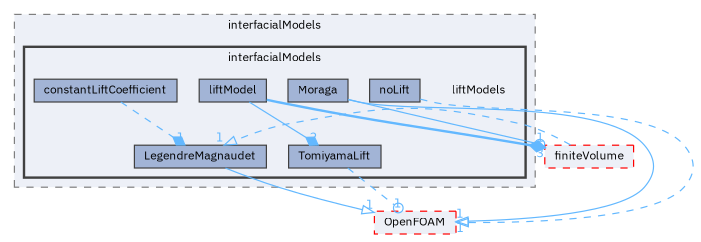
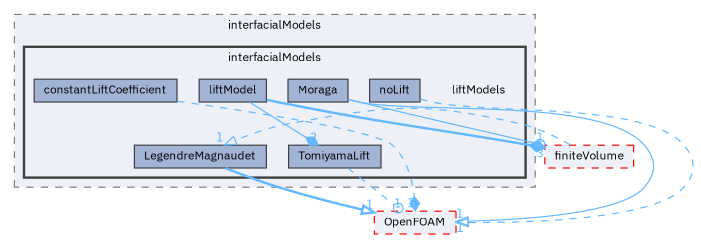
(147, 119) -> (327, 126)
(303, 195) -> (303, 195)
